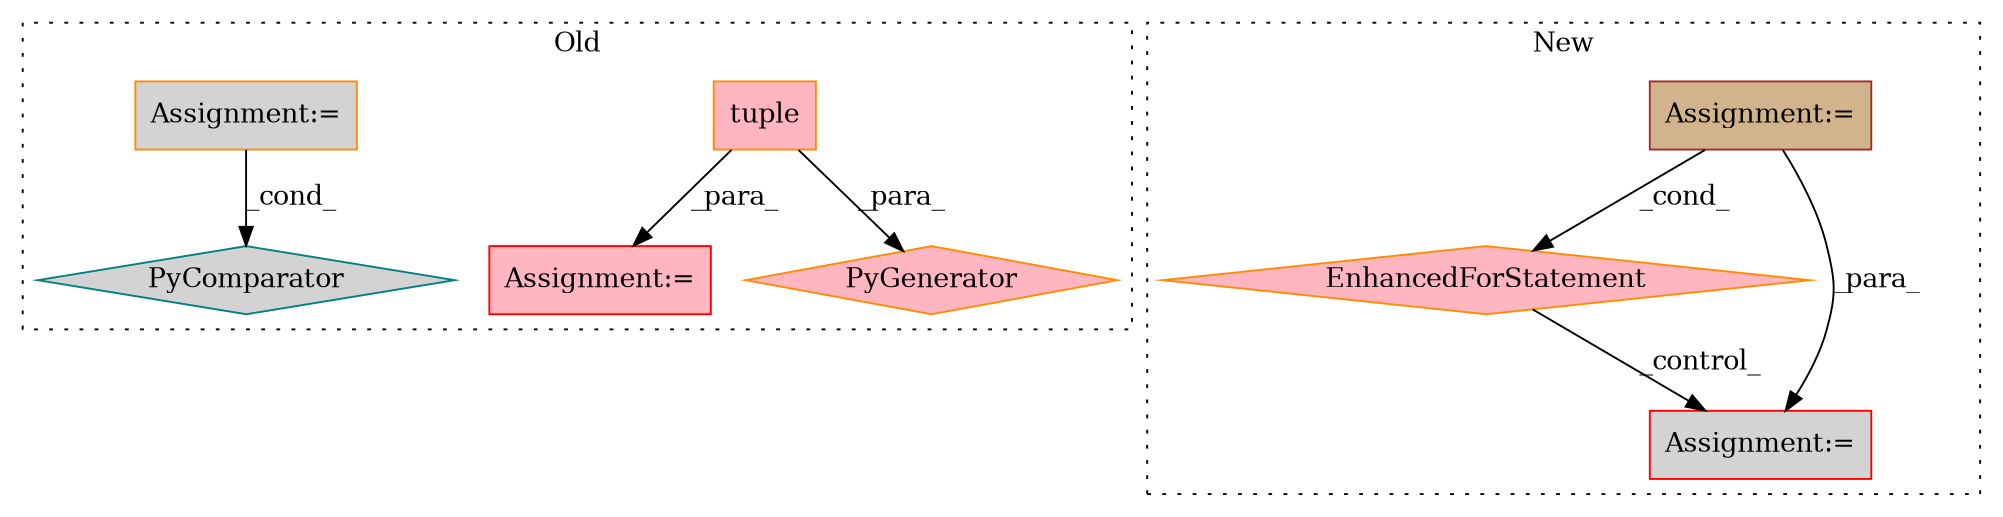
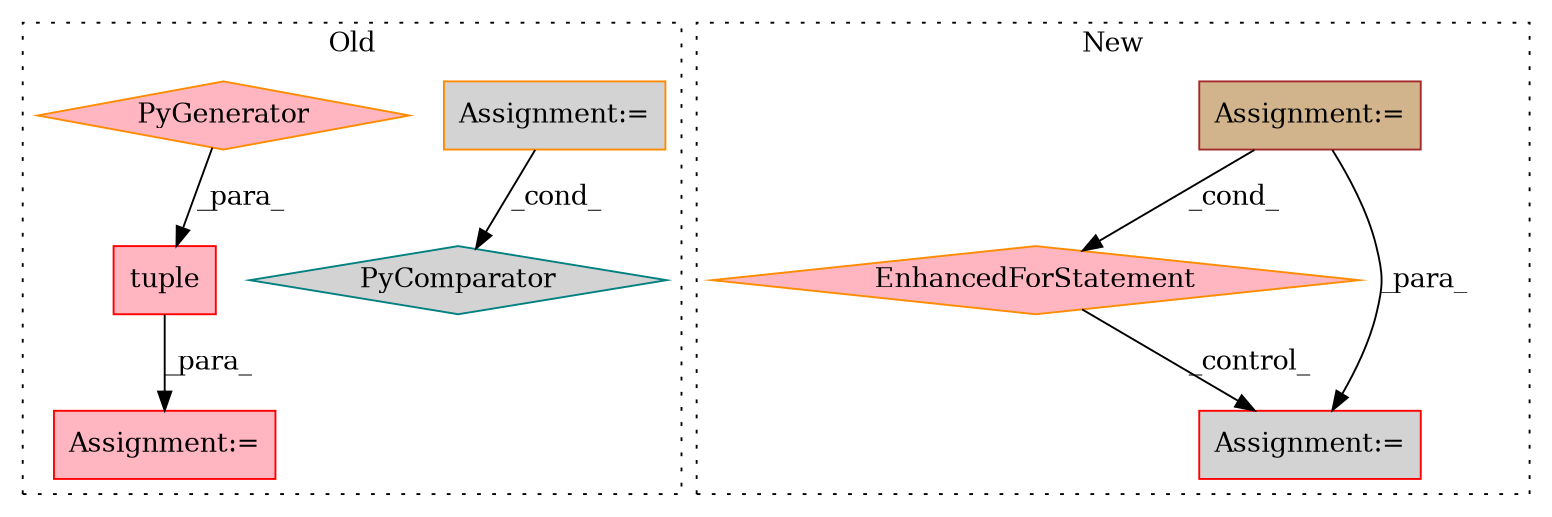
(765, 115) -> (165, 280)
(844, 194) -> (198, 188)
